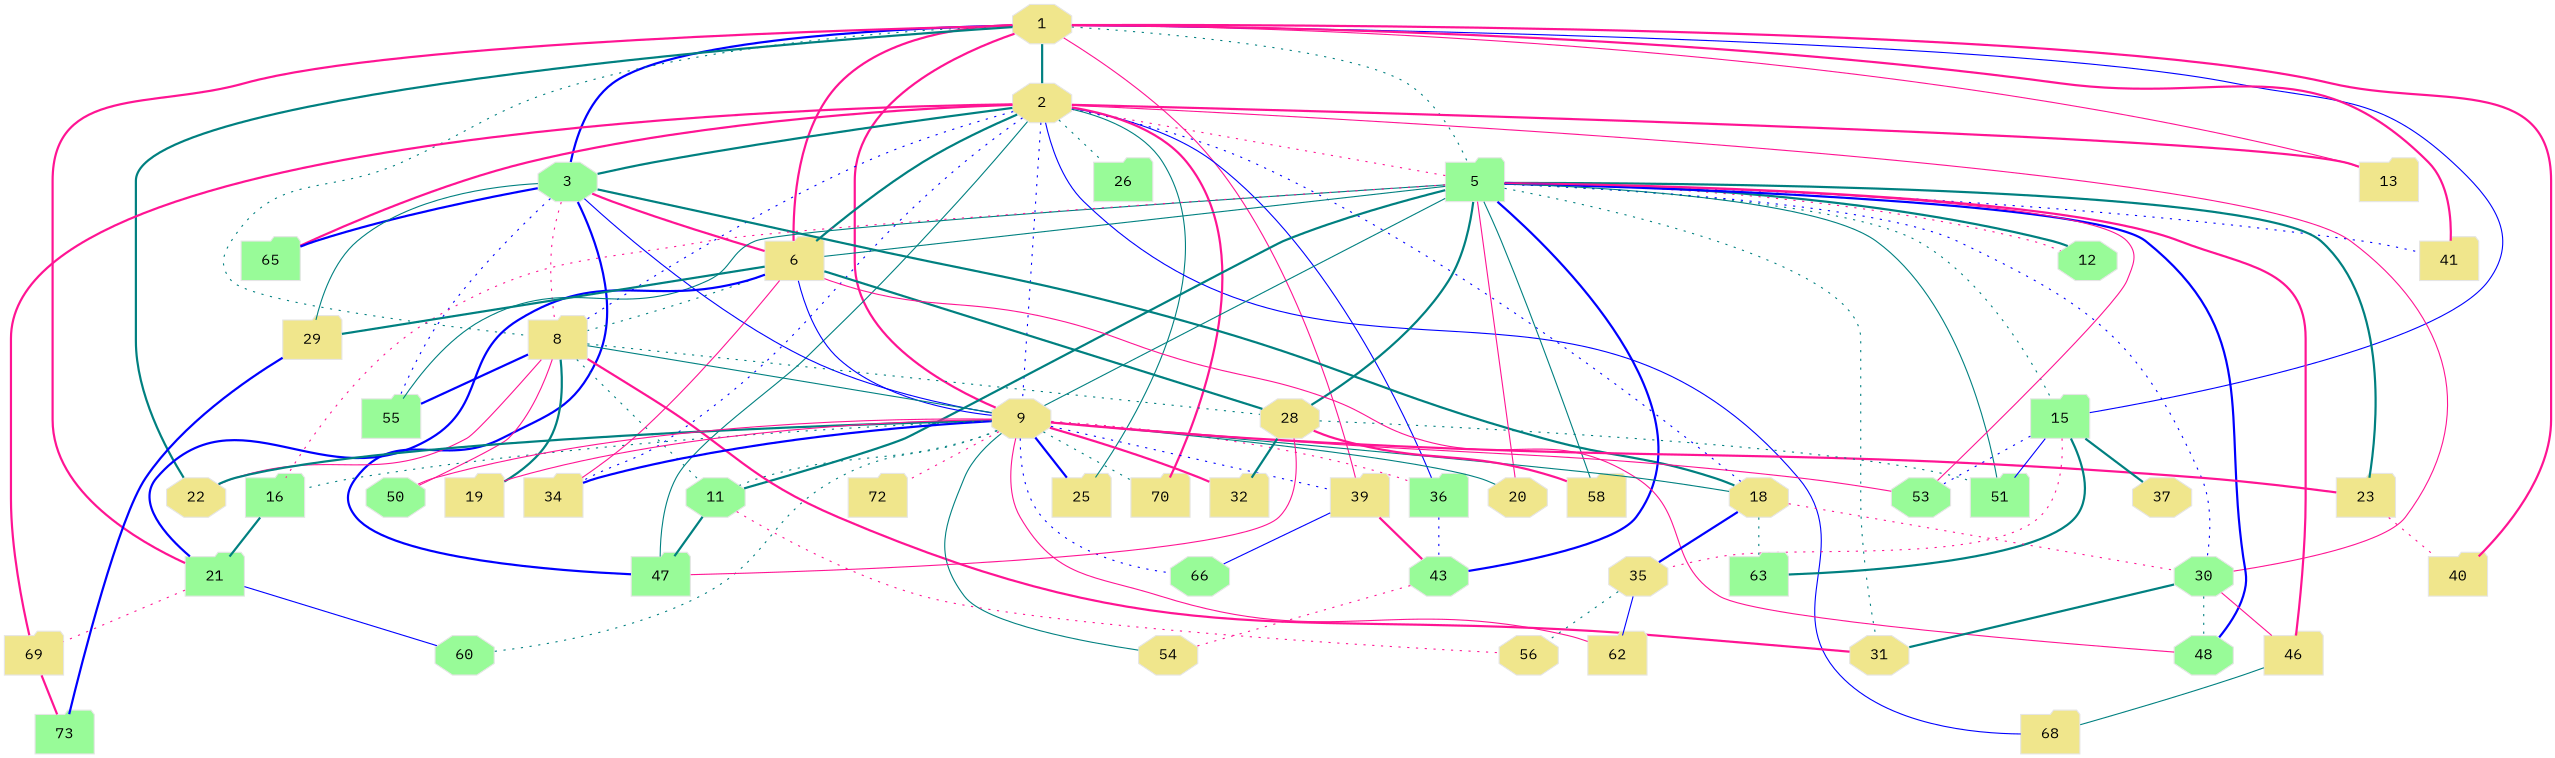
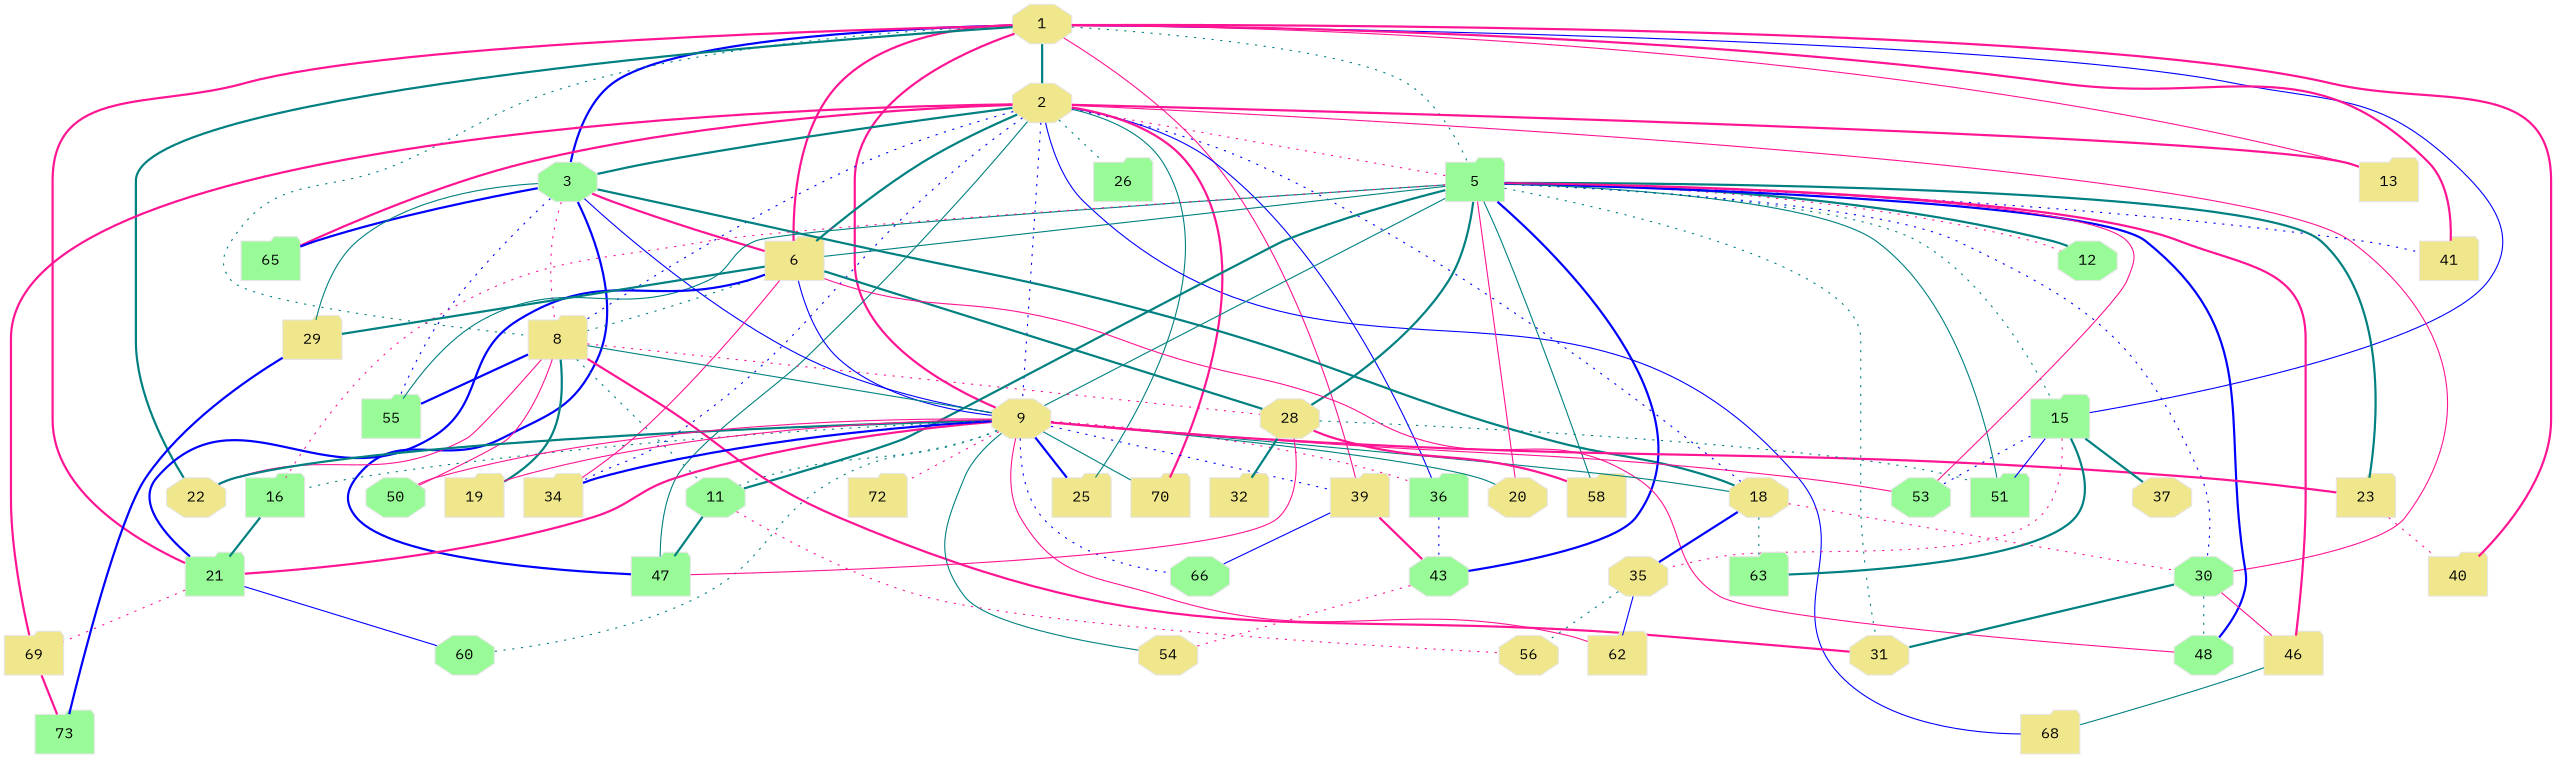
(924, 379) -> (924, 379)
(1130, 453) -> (621, 506)
(1087, 456) -> (1087, 456)
